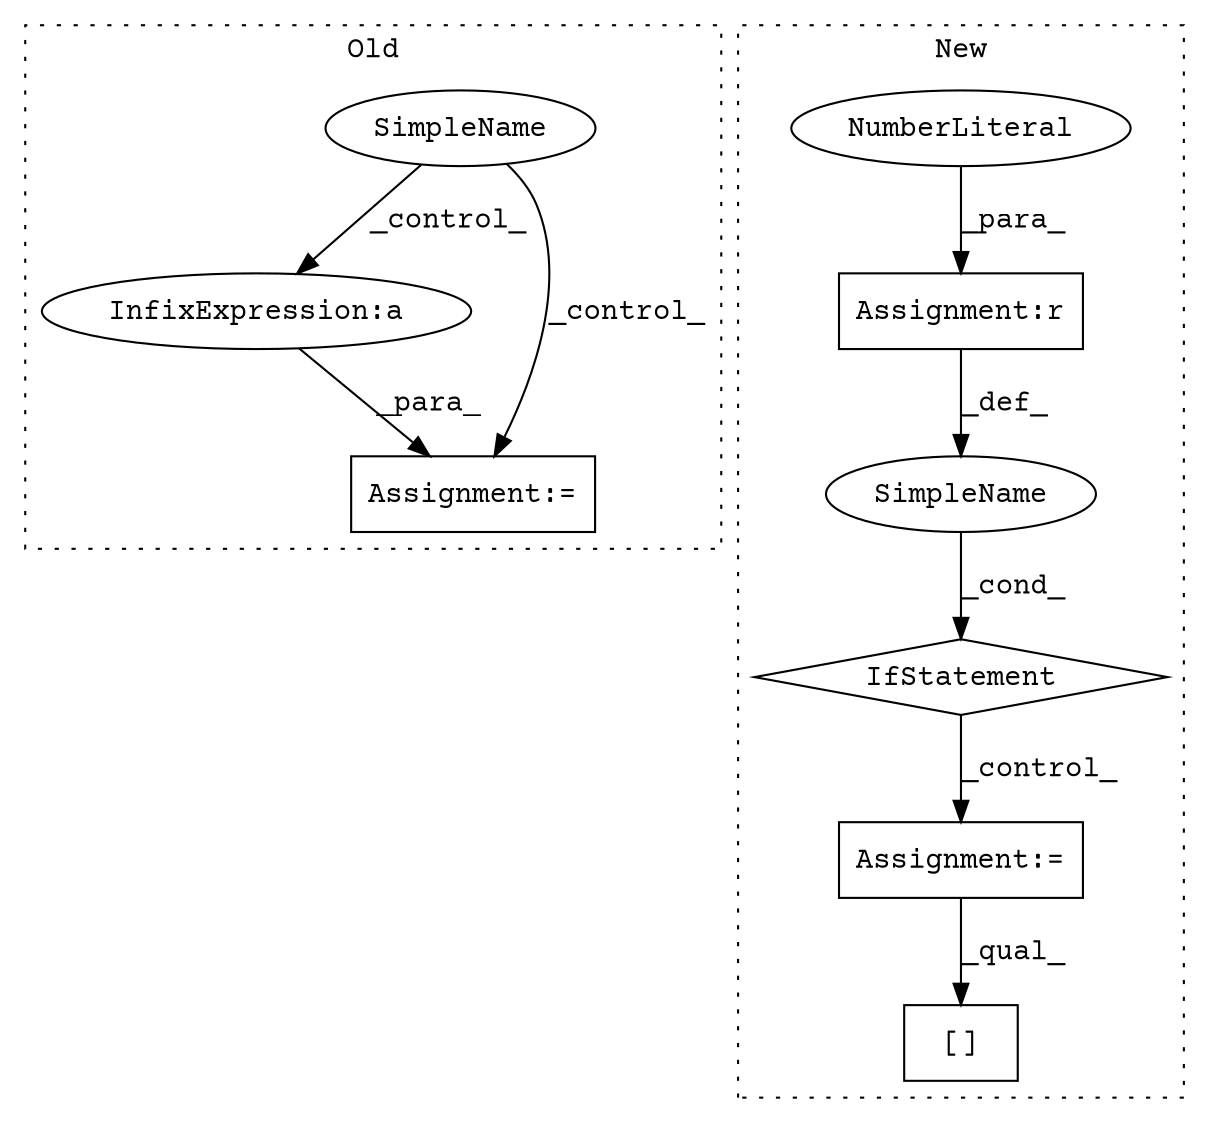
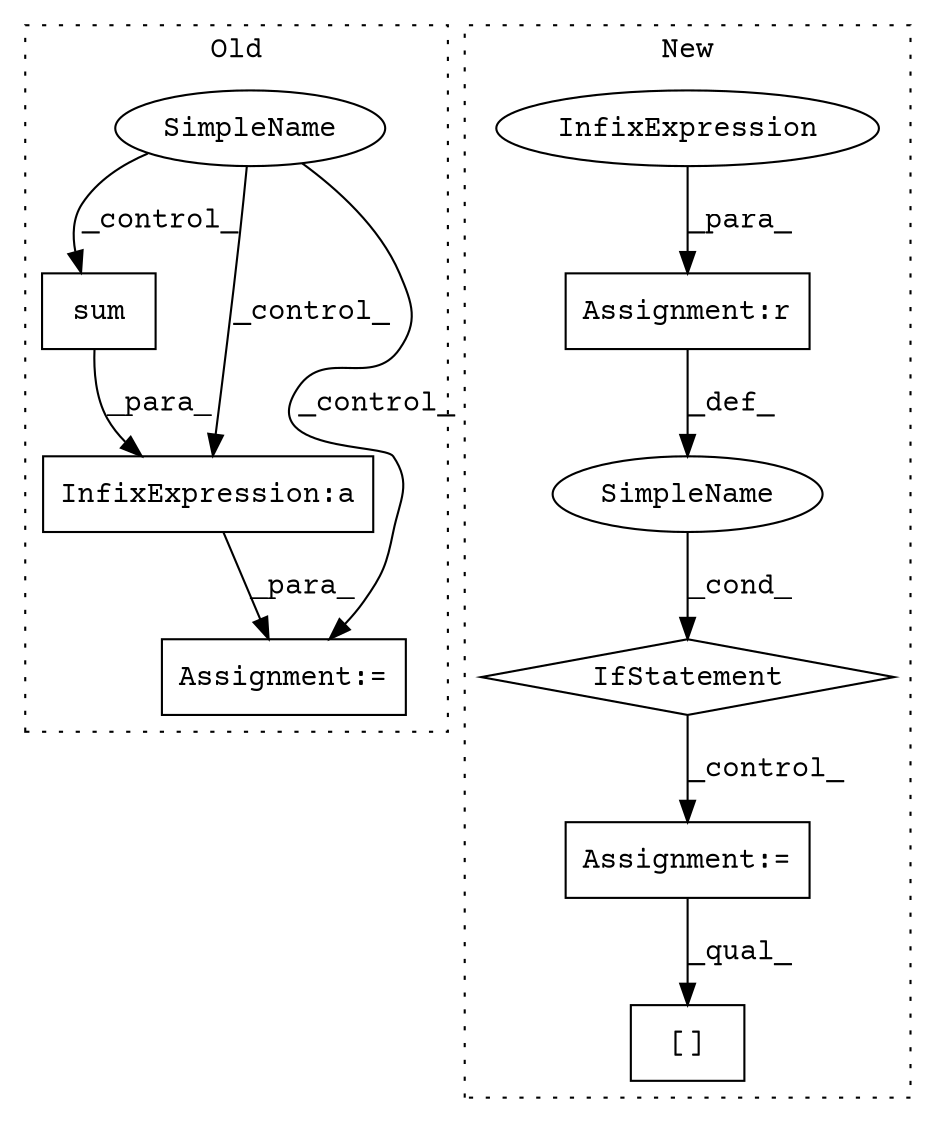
(961, 128) -> (688, 128)
none -> (99, 311)
(257, 311) -> (208, 494)
